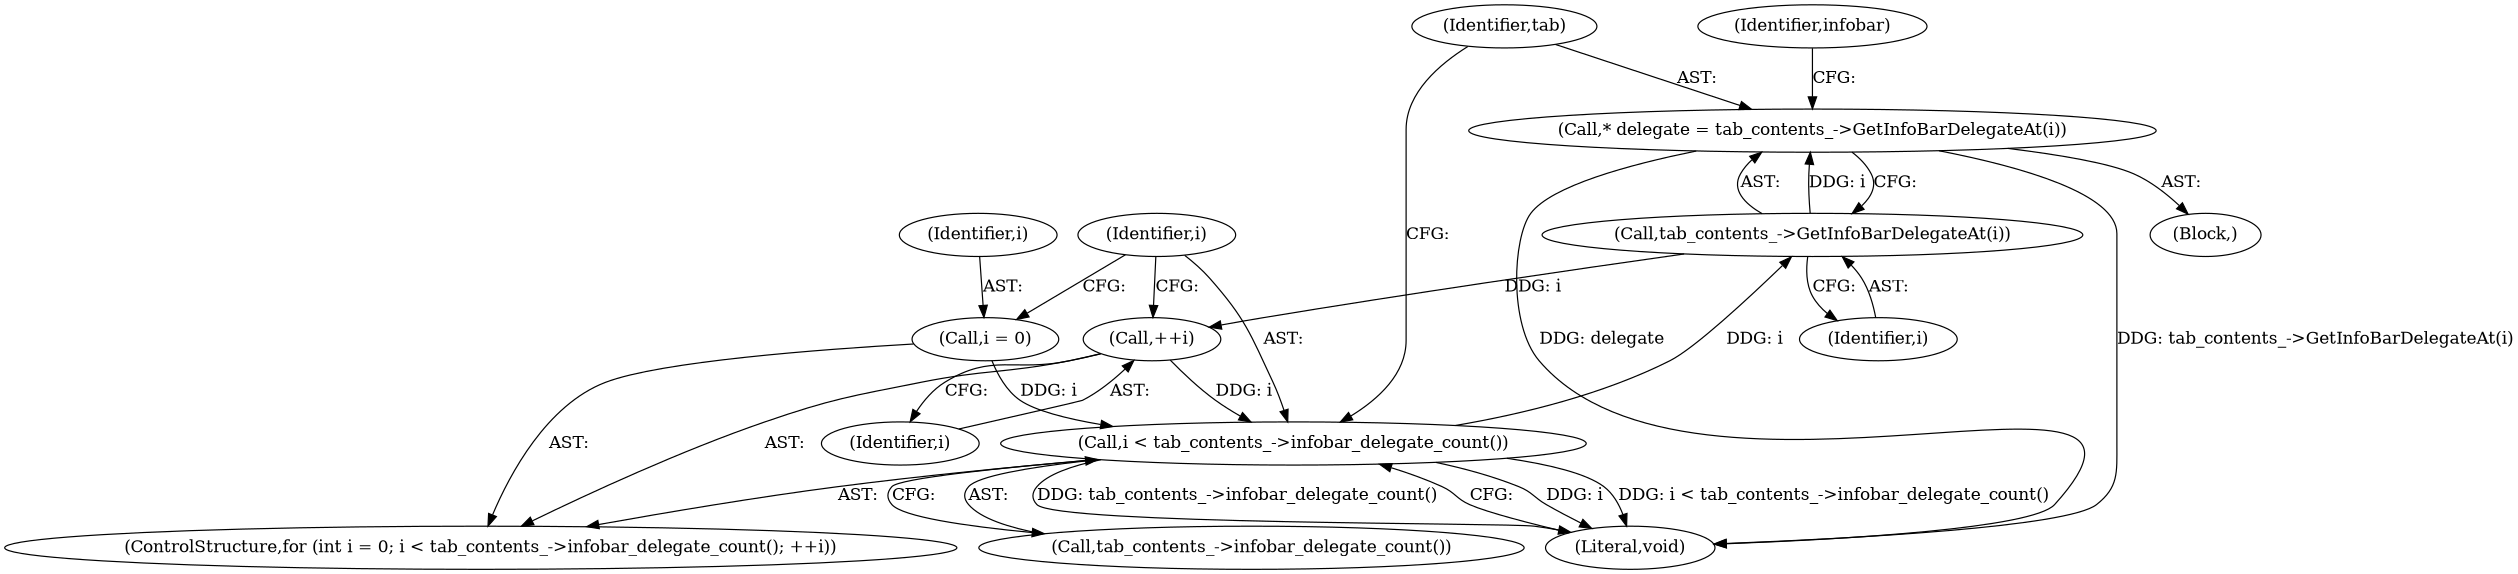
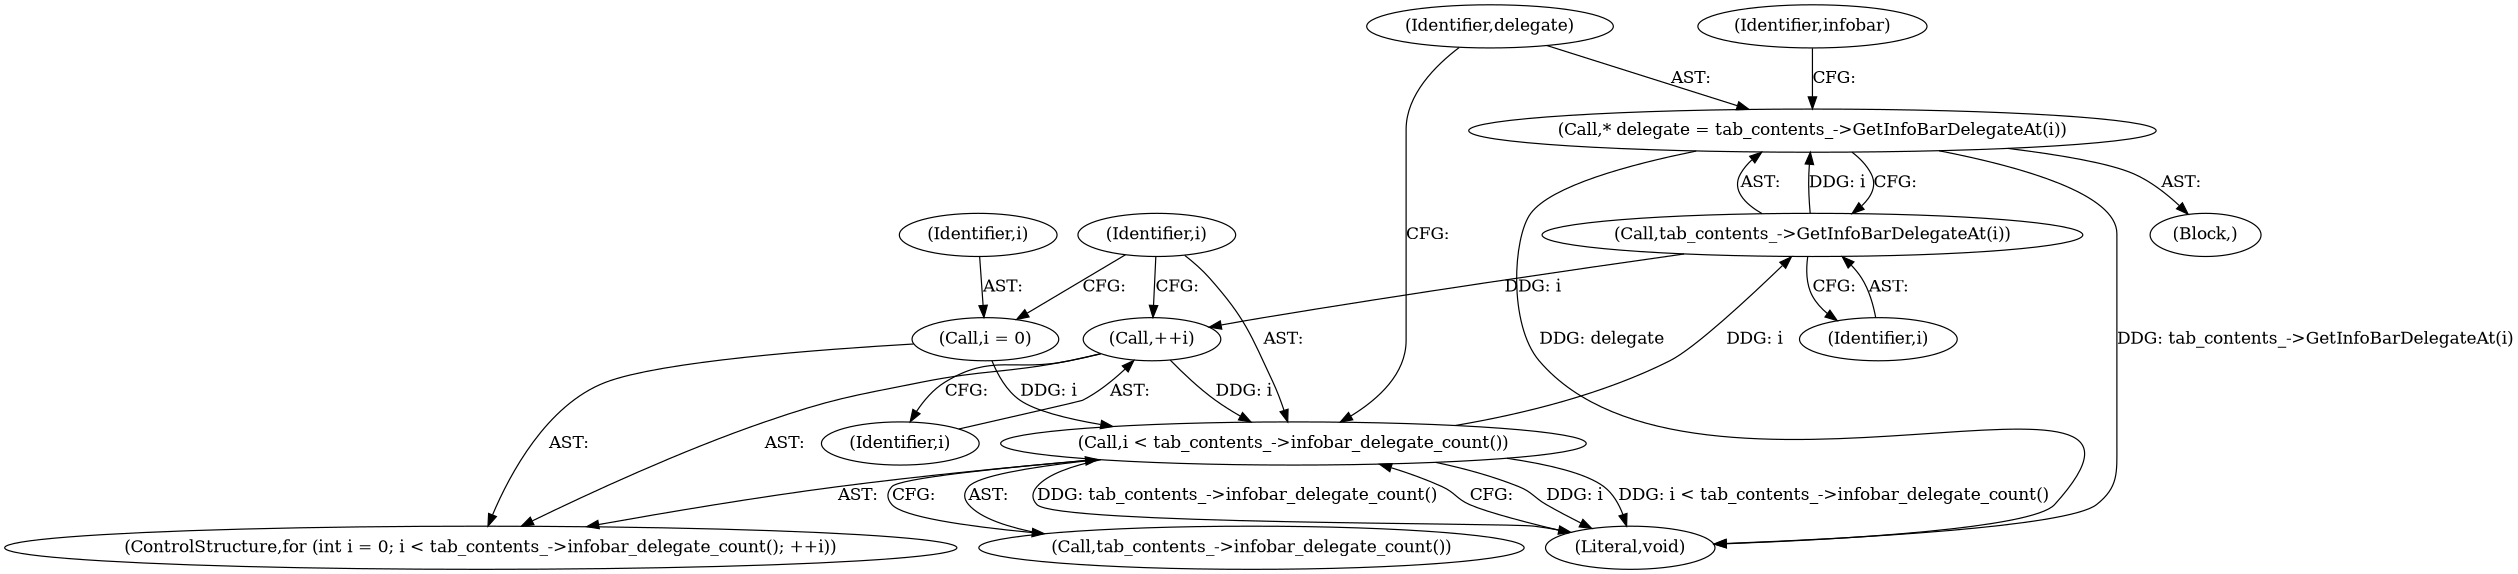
(1504, 26) -> (1490, 26)
